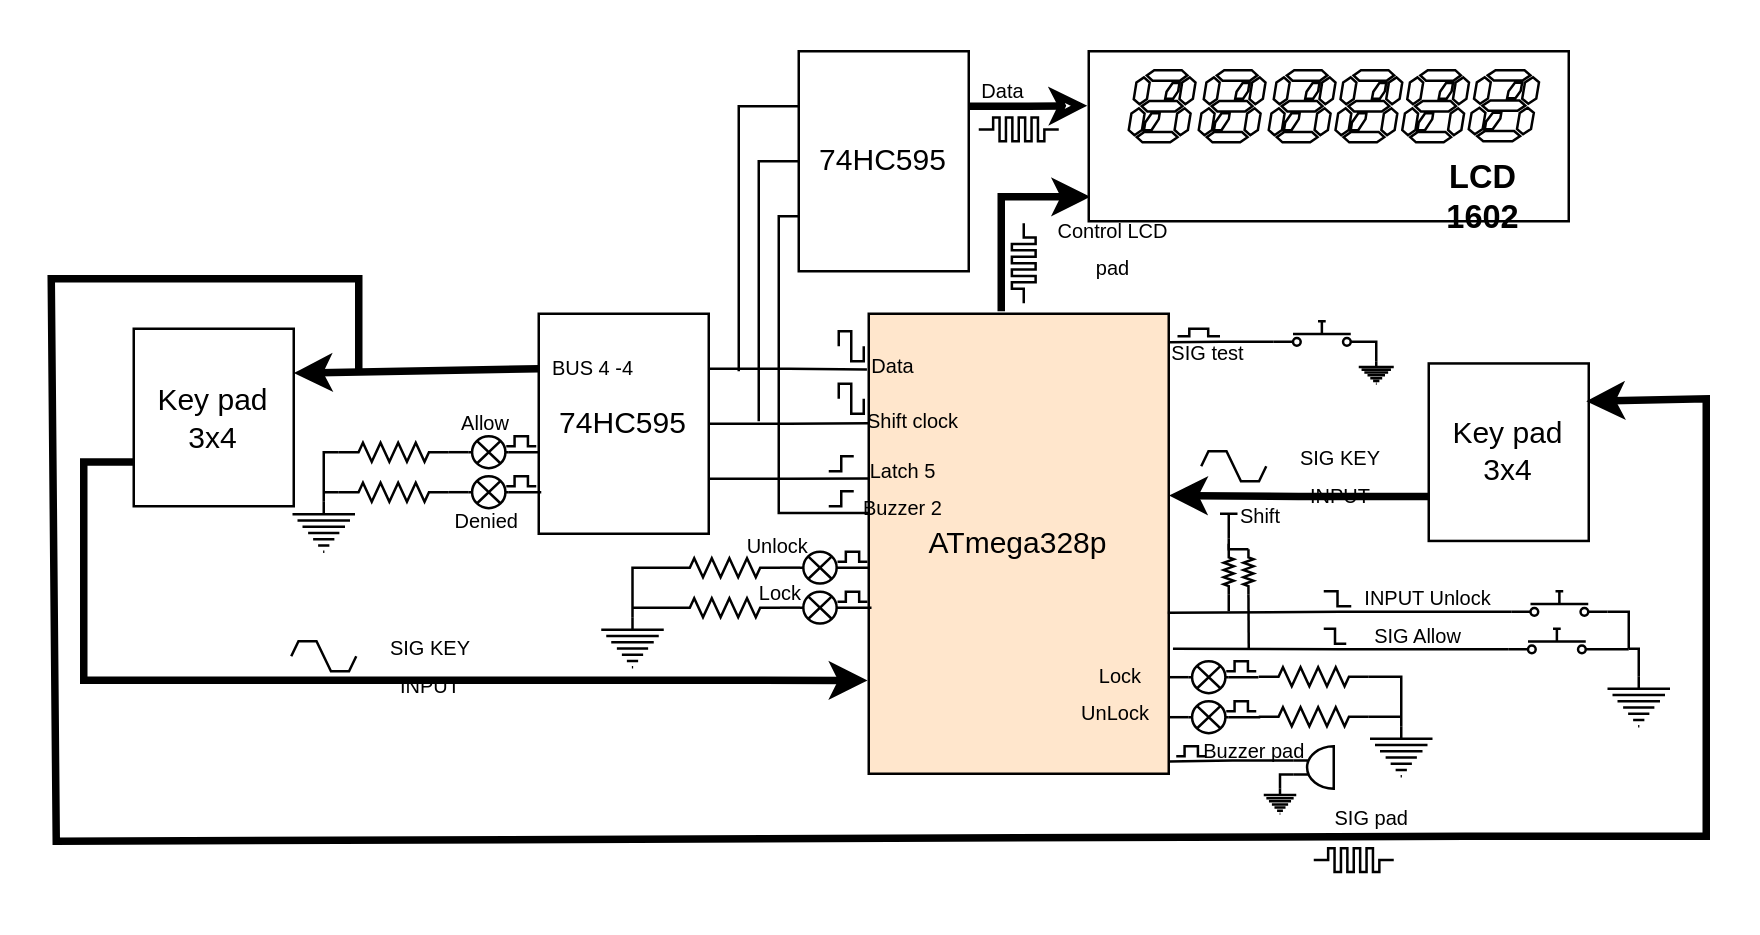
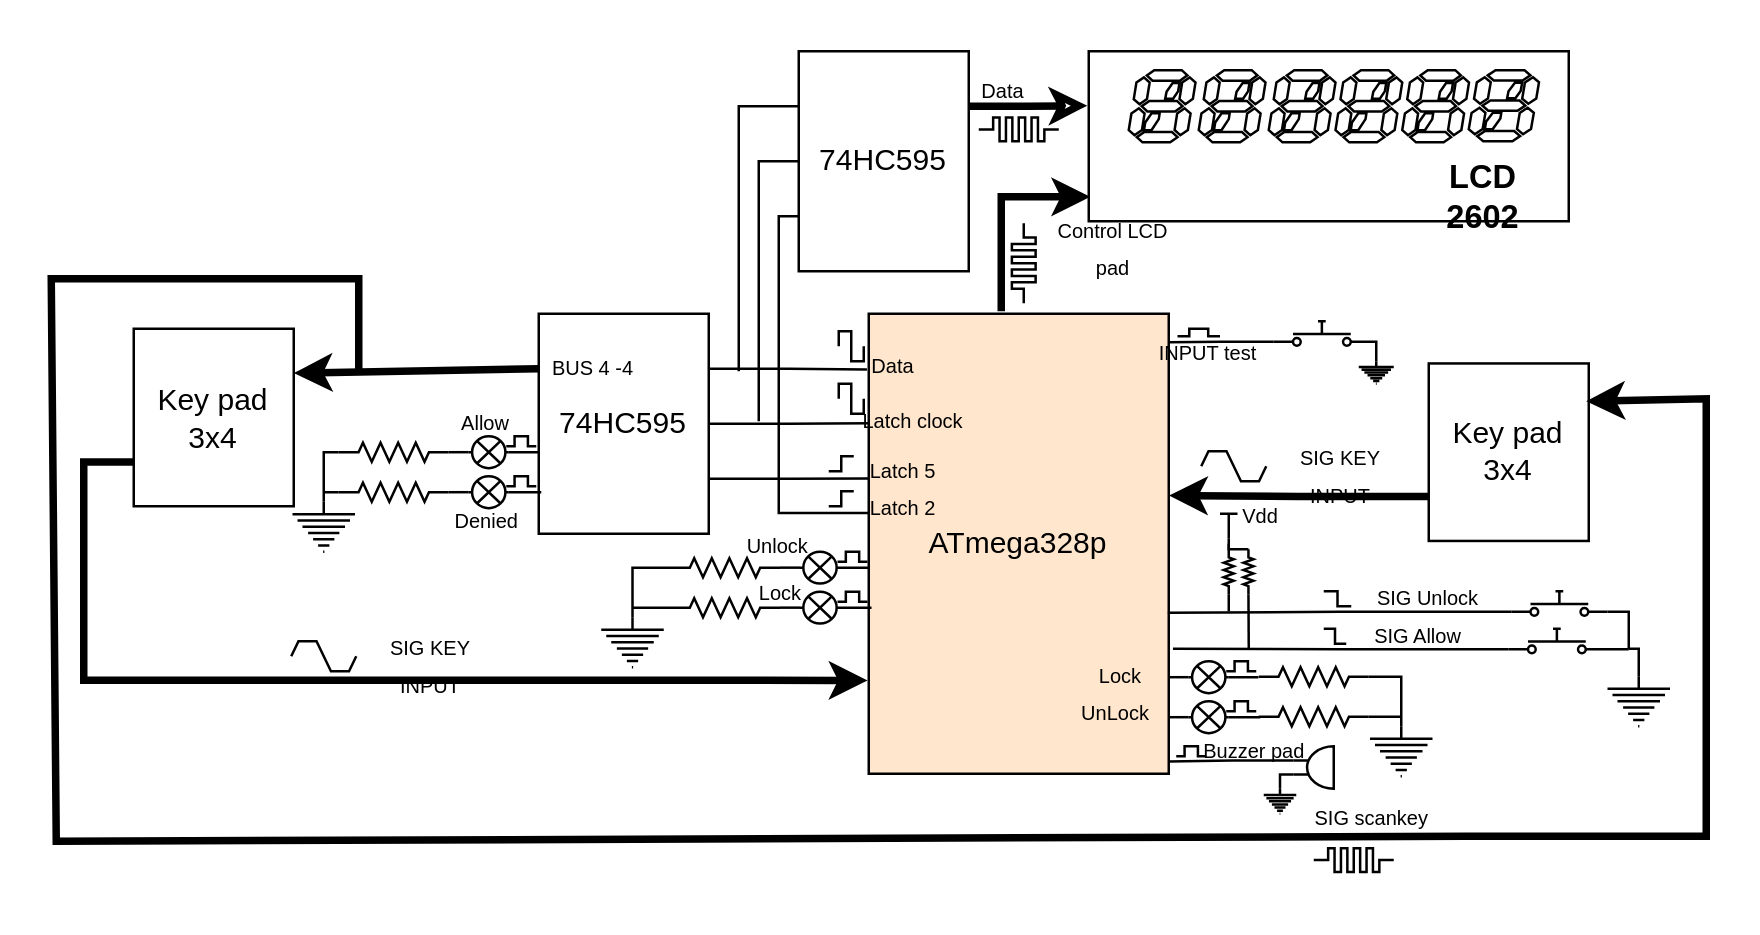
(1484, 196) -> (1484, 196)
(1209, 354) -> (1209, 354)
(914, 419) -> (914, 419)
(904, 506) -> (904, 506)
(1261, 514) -> (1261, 514)
(1429, 596) -> (1429, 596)
(1373, 816) -> (1373, 816)
